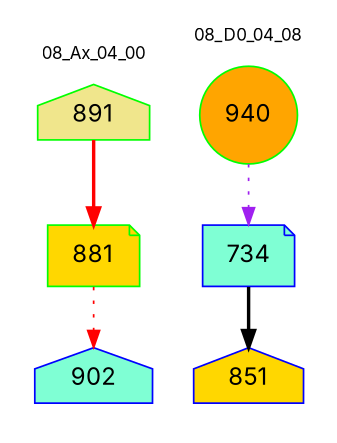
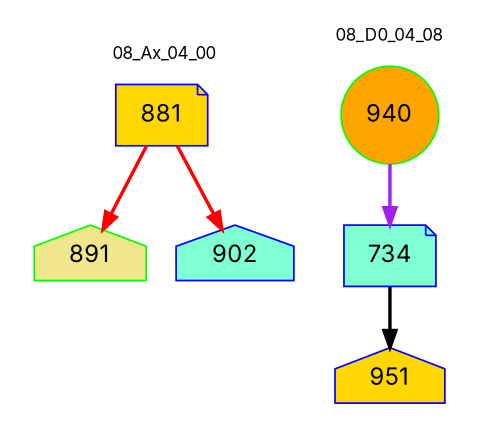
(94, 174) -> (129, 180)
(249, 186) -> (390, 186)
(94, 256) -> (162, 115)
(94, 309) -> (195, 180)
(249, 378) -> (390, 378)
